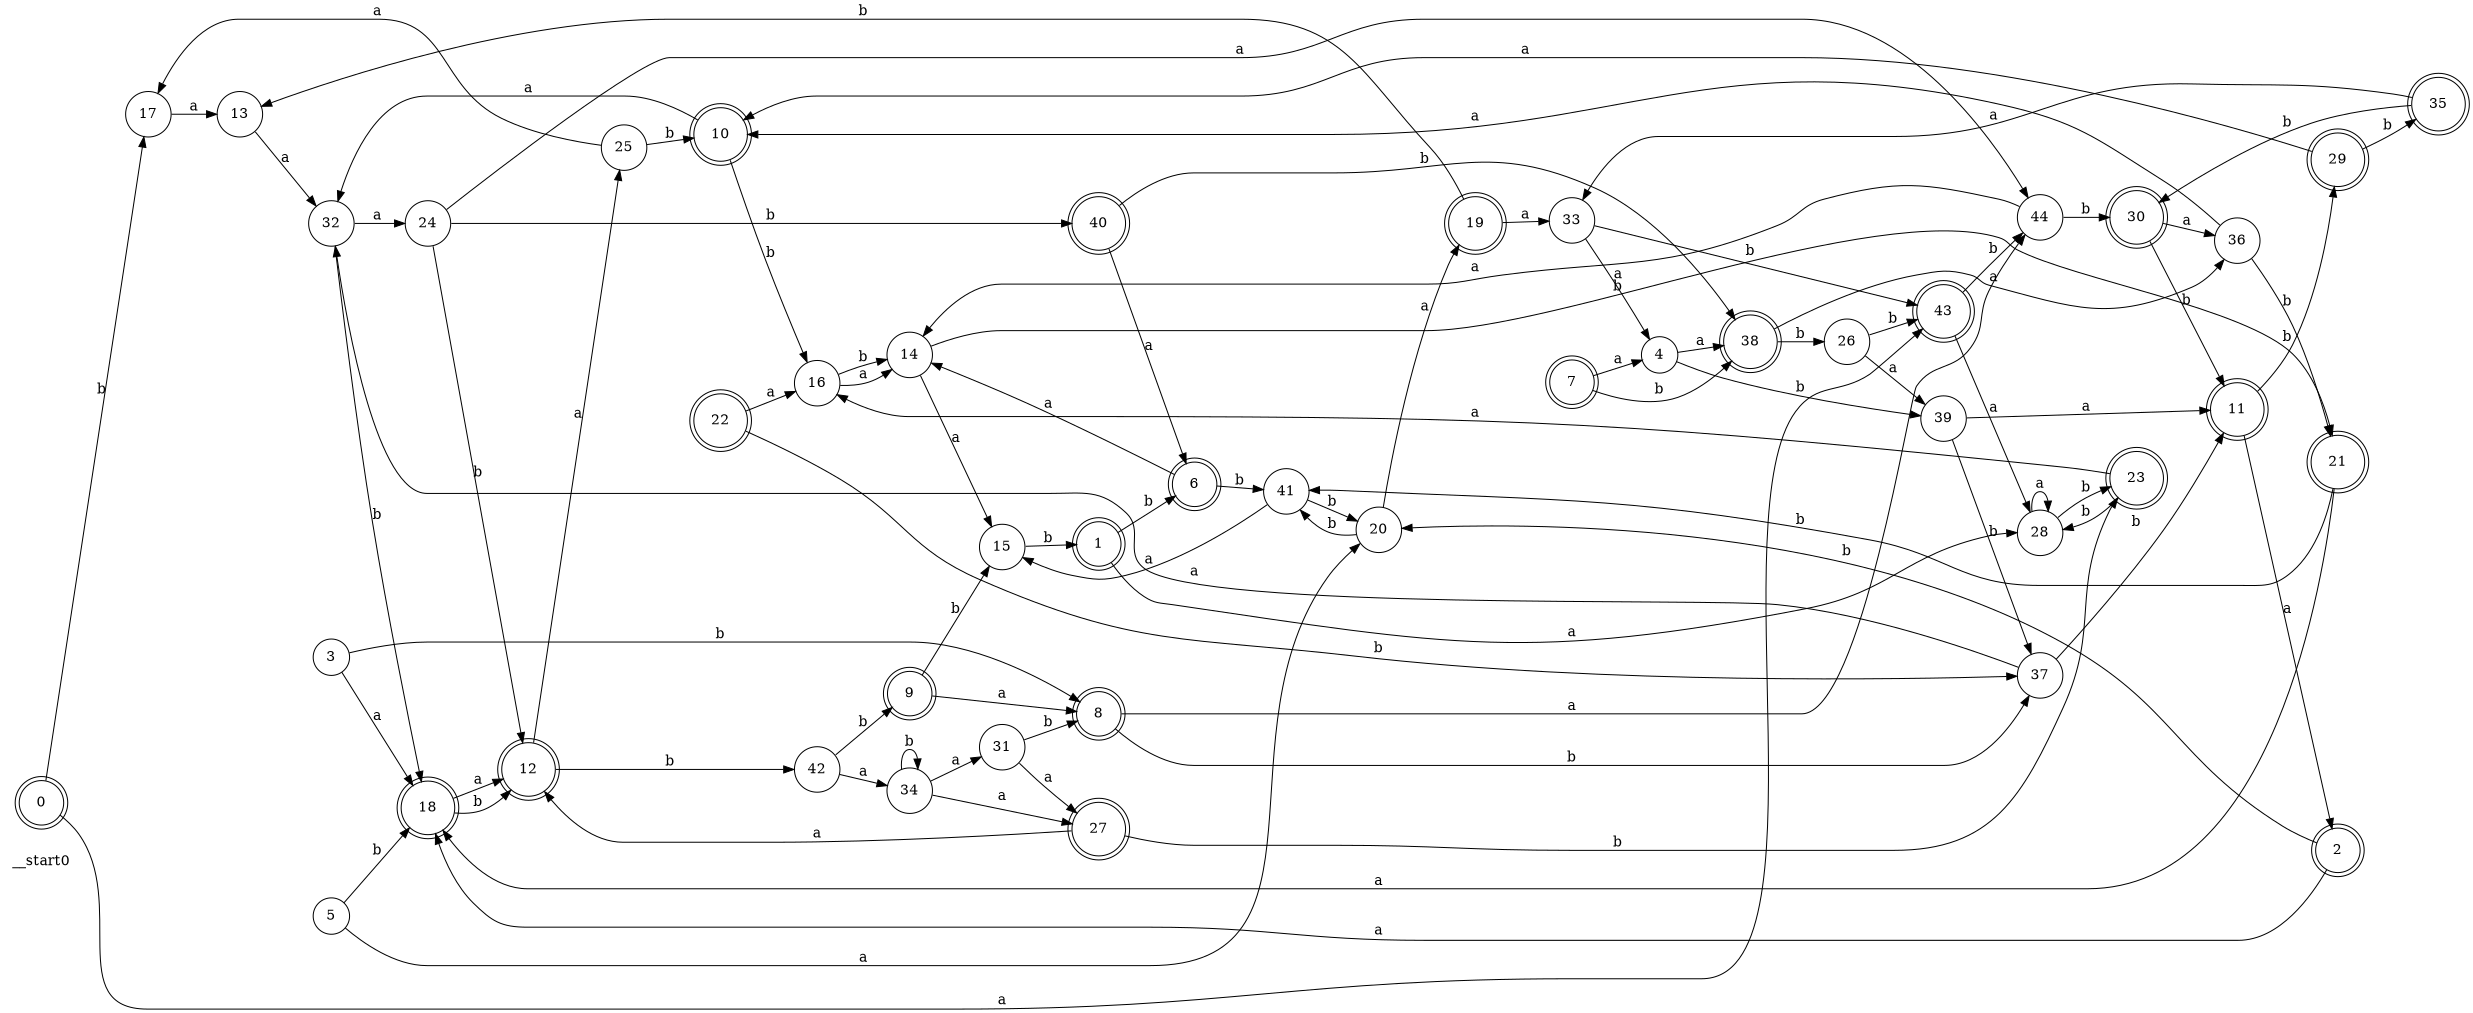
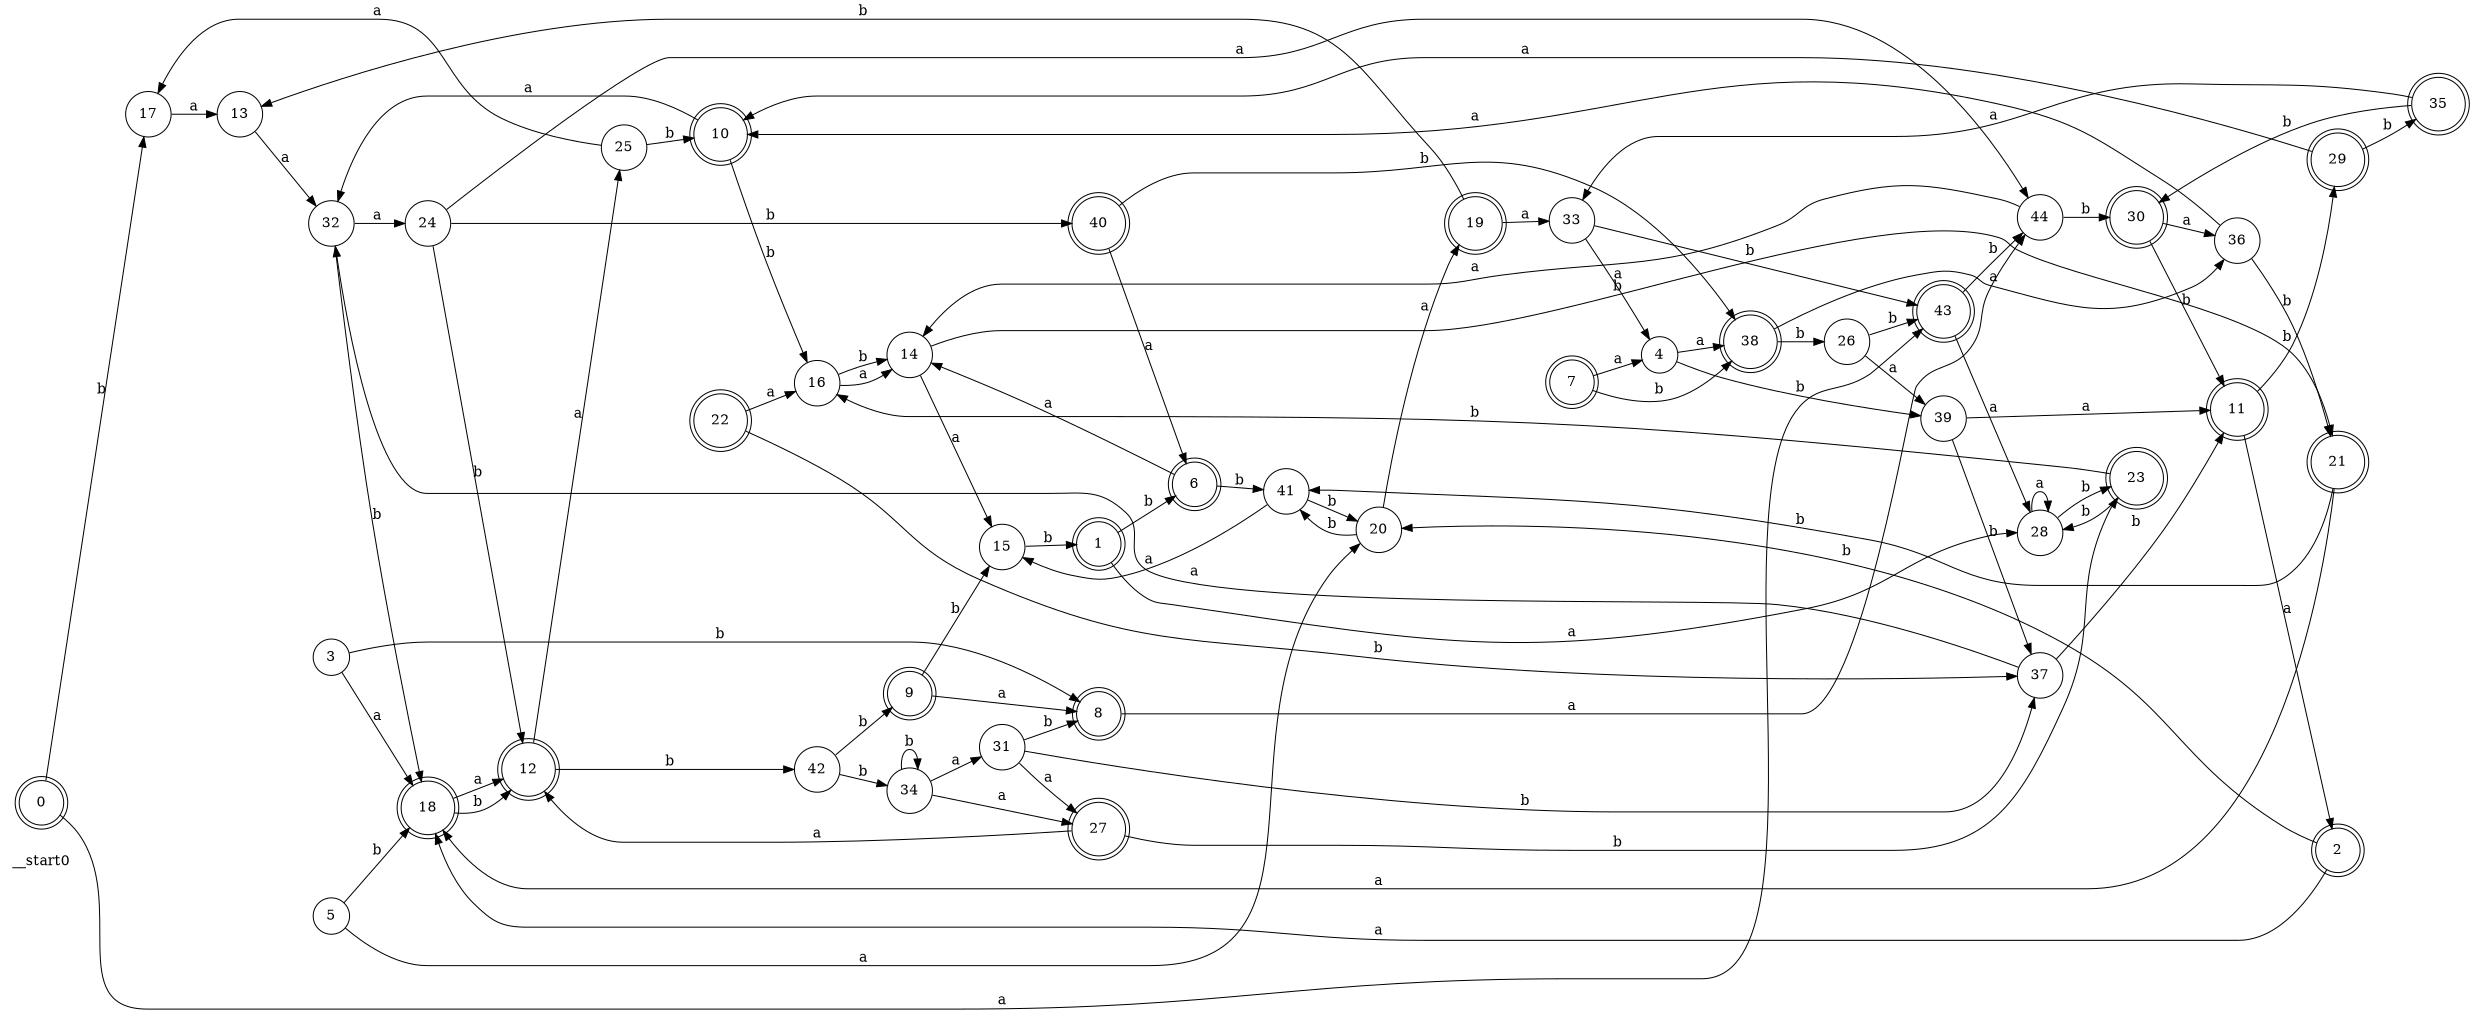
(1475, 413) -> (1475, 413)
(1577, 765) -> (1555, 811)
(863, 772) -> (863, 772)
